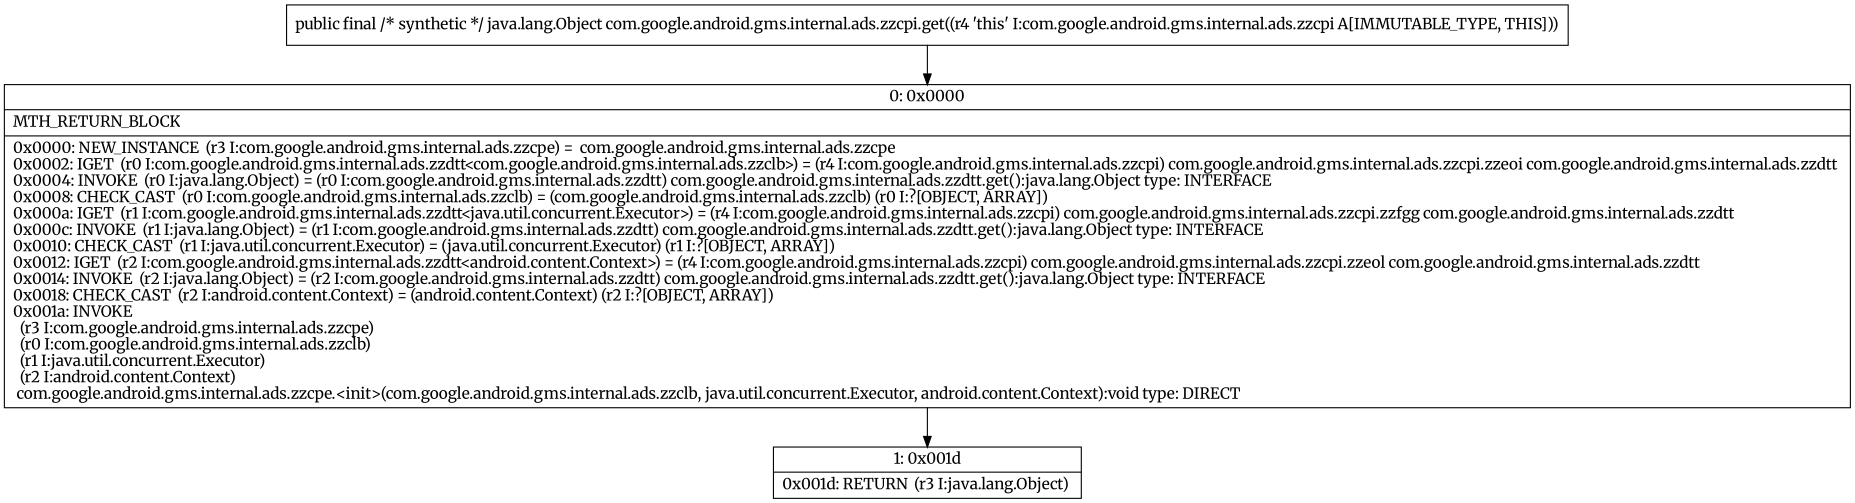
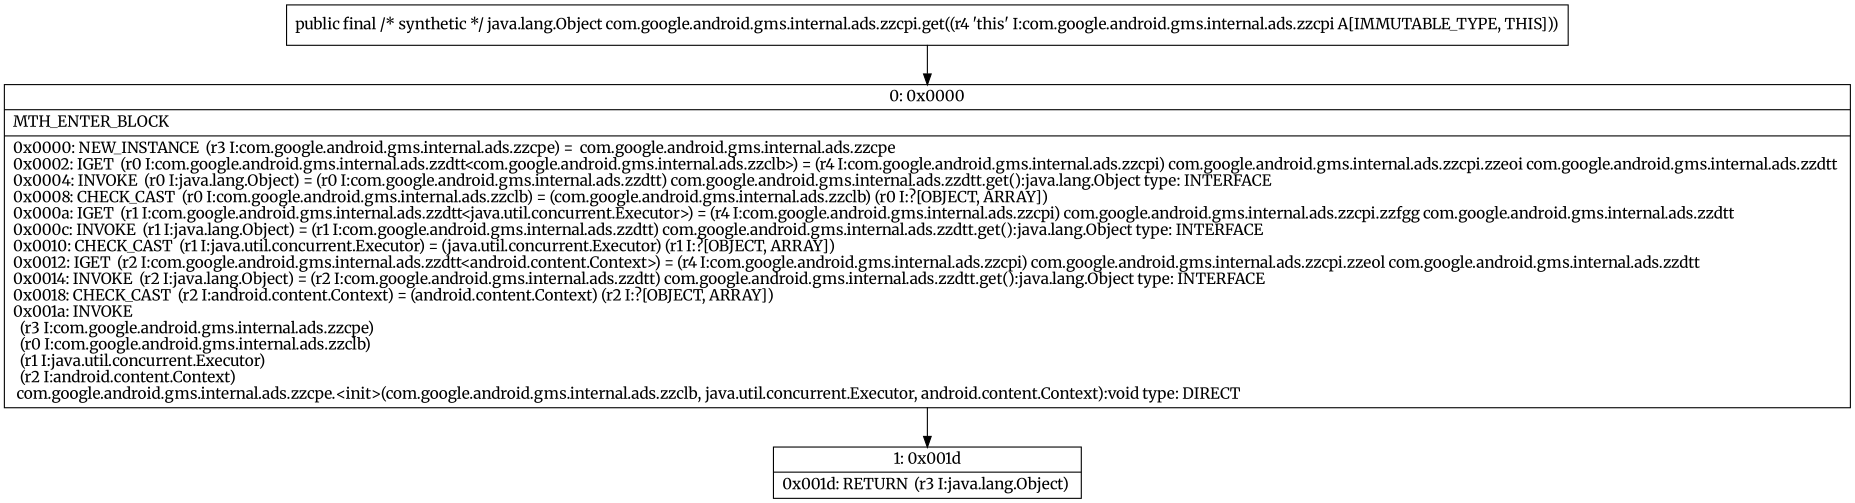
(97, 122) -> (91, 122)
